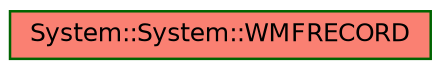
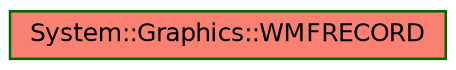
(220, 35) -> (228, 35)
